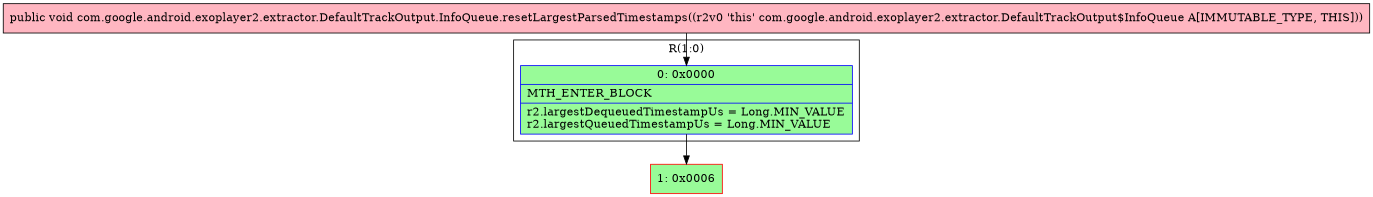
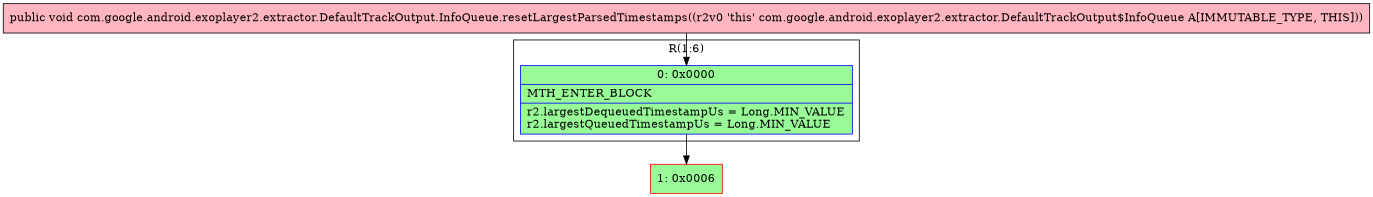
(686, 49) -> (686, 49)
